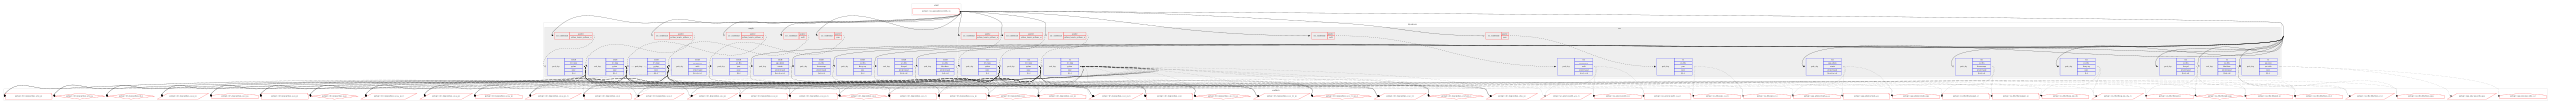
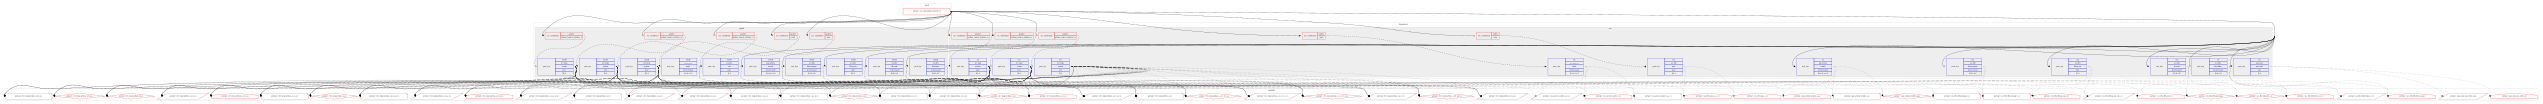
(389, 96) -> (384, 96)
(1916, 96) -> (1907, 96)
(2269, 96) -> (2261, 96)
